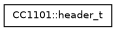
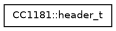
(58, 16) -> (58, 16)
